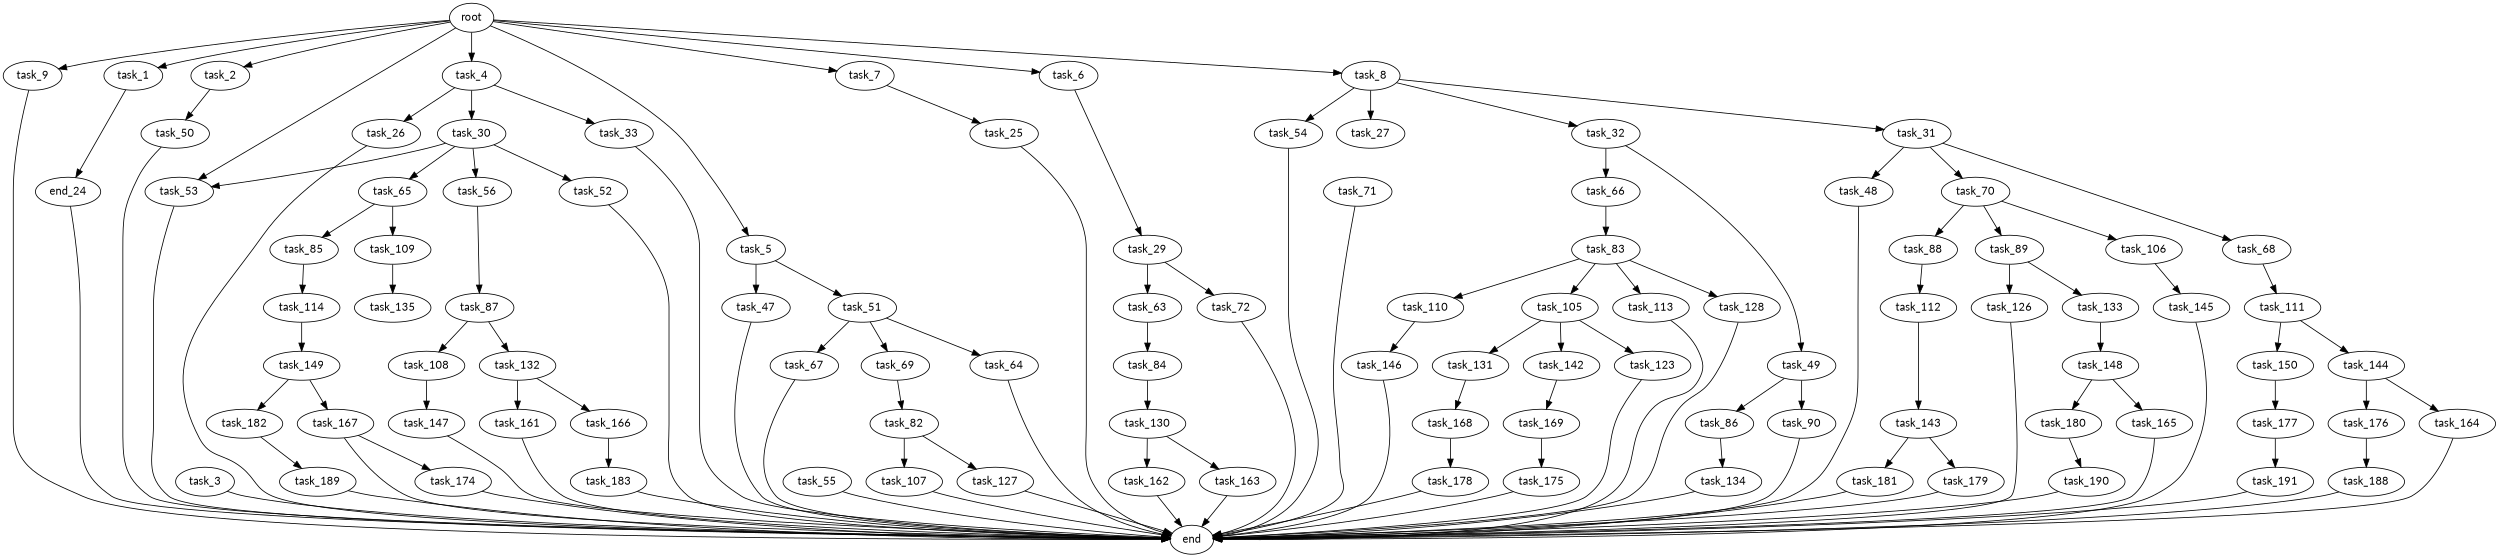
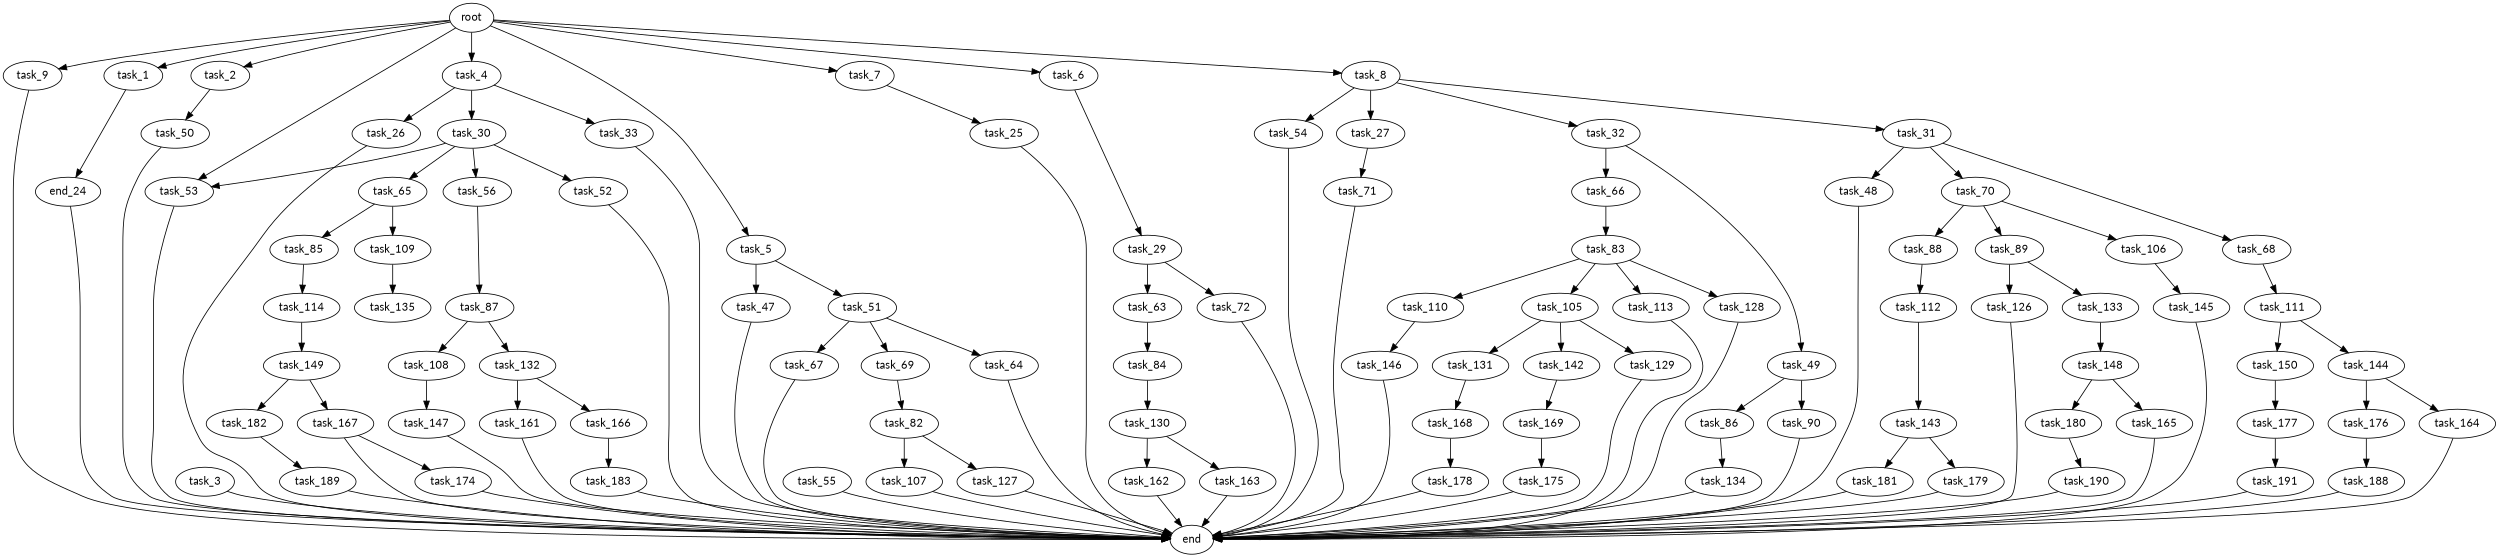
none -> (1365, 159)
(1653, 366) -> (1653, 366)
